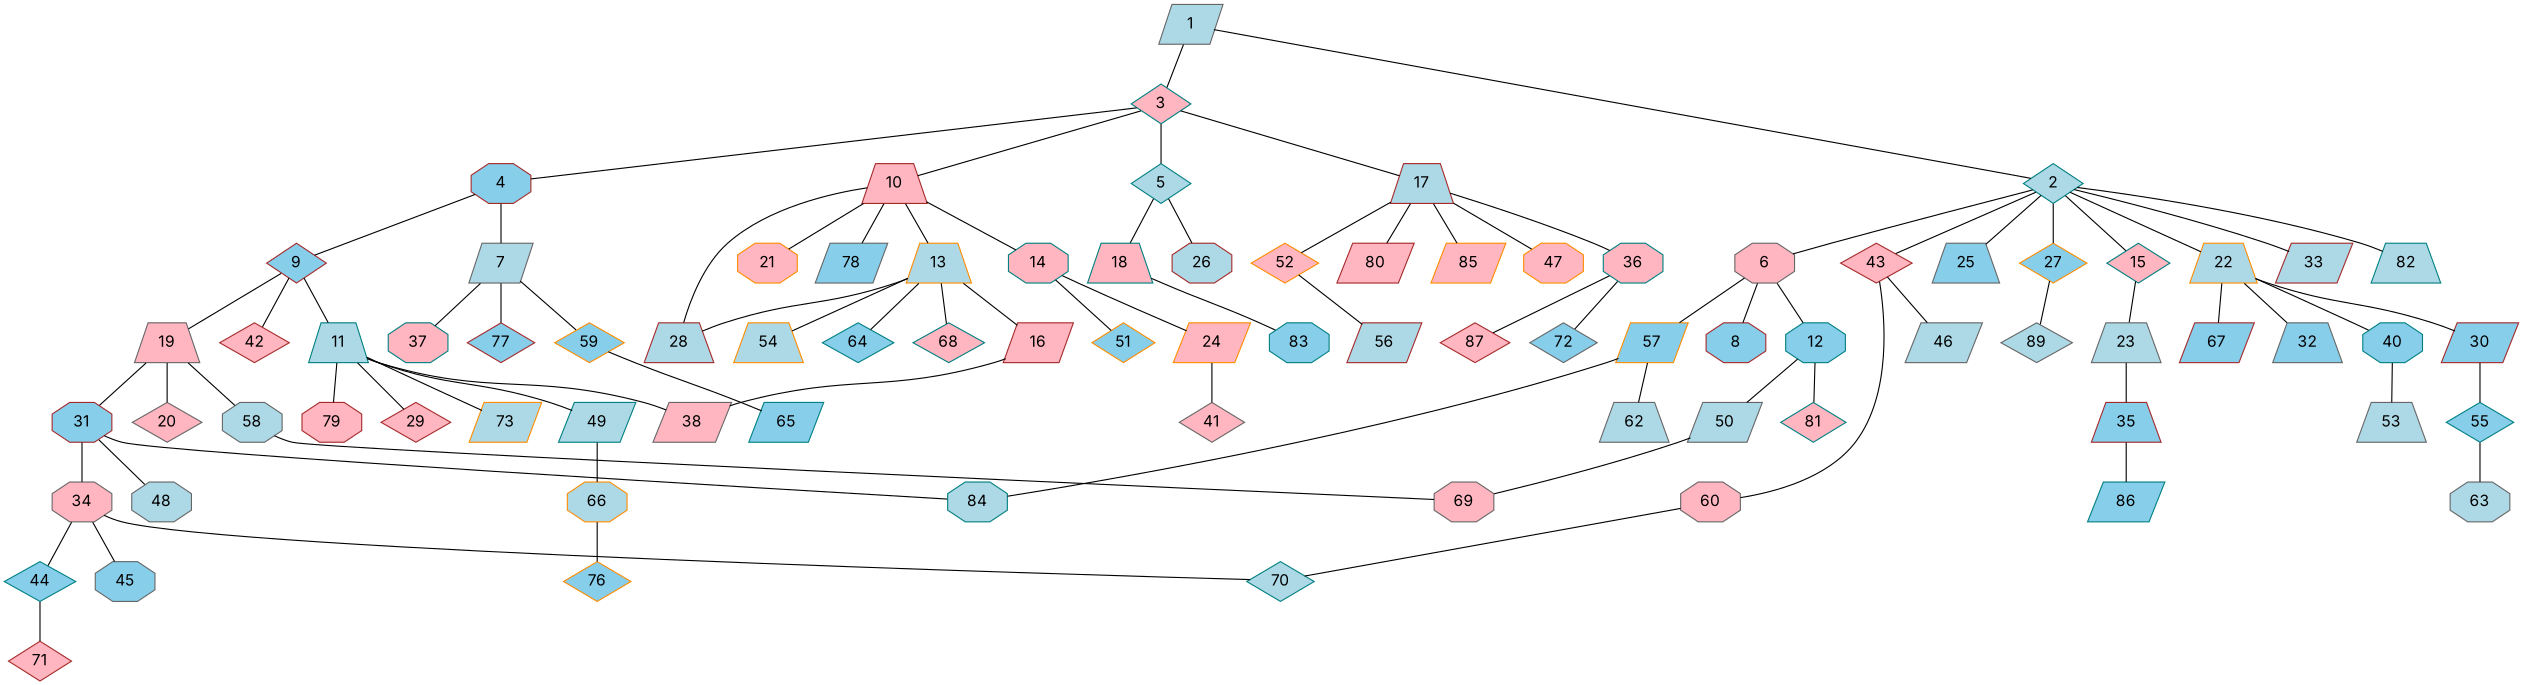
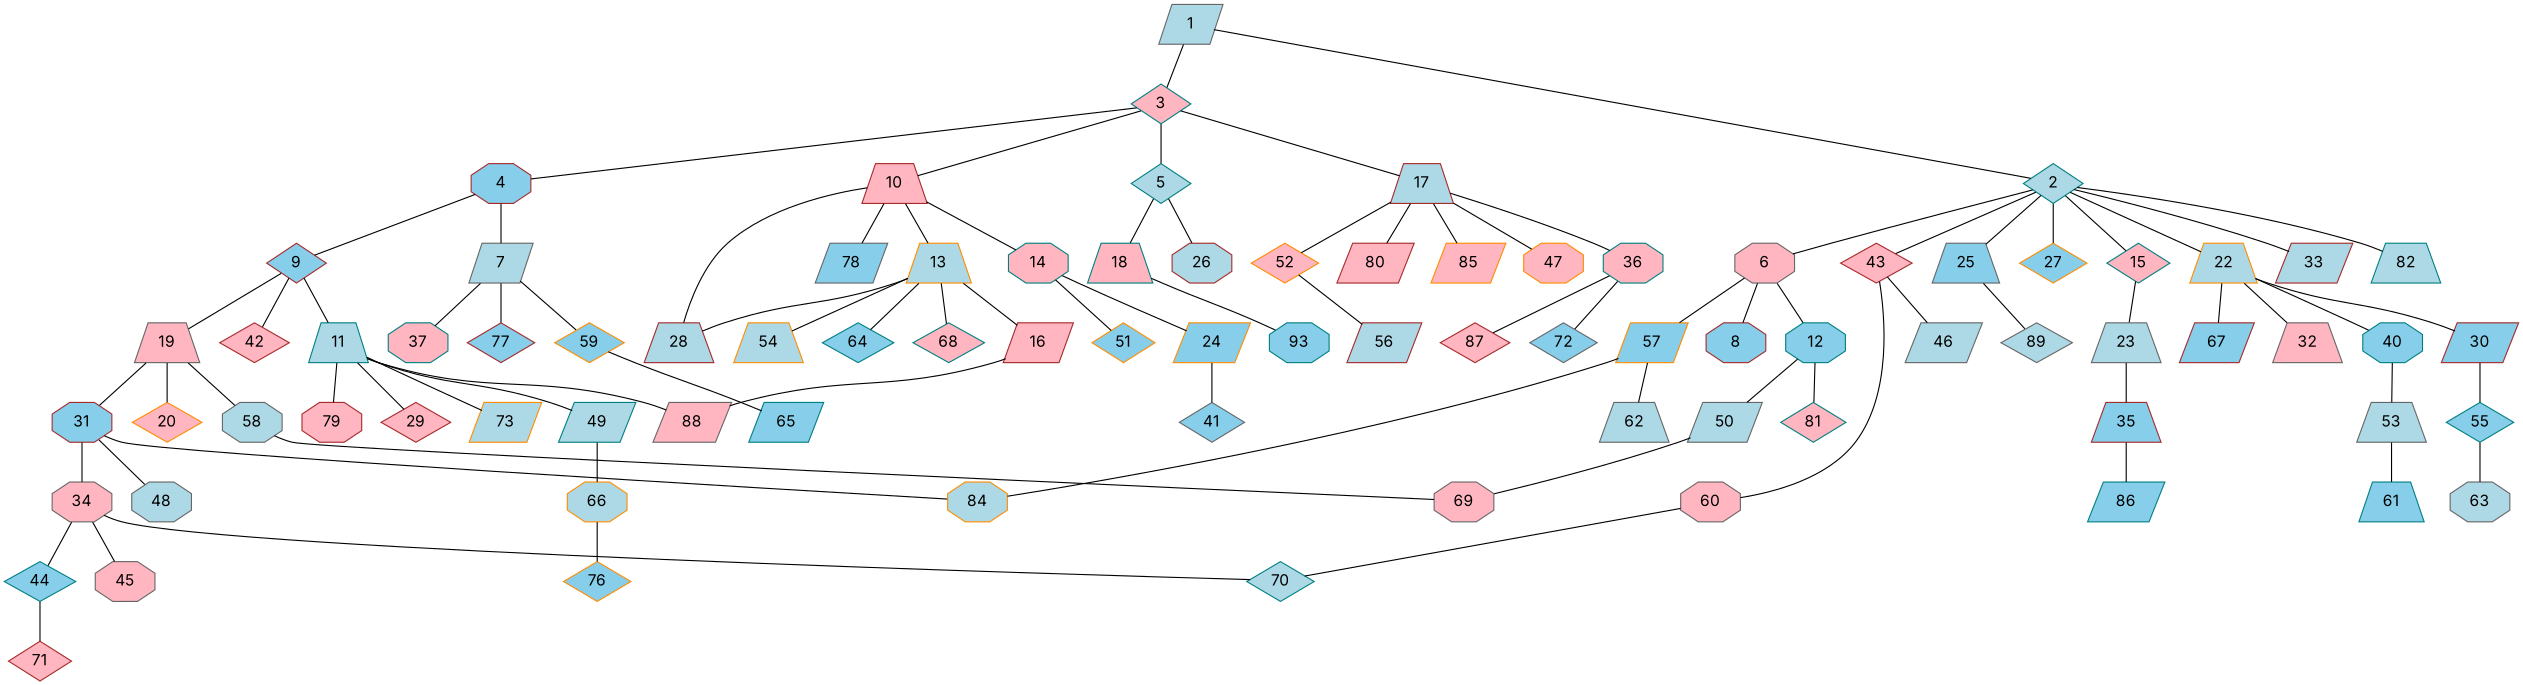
(767, 263) -> none
(2045, 303) -> (2004, 306)
(1212, 343) -> (1212, 343)
(1299, 343) -> (1299, 343)
(2308, 343) -> (2308, 343)
(167, 422) -> (167, 422)
(692, 422) -> (692, 422)
(1212, 422) -> (1212, 422)
(977, 502) -> (977, 502)
none -> (2392, 502)
(125, 582) -> (125, 582)
